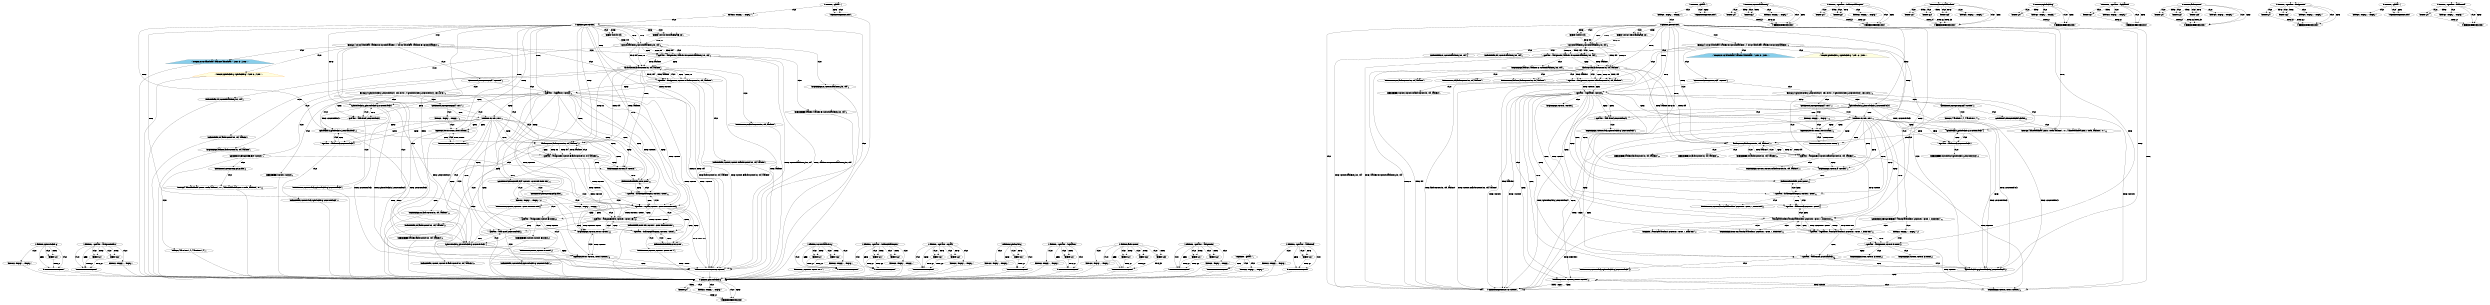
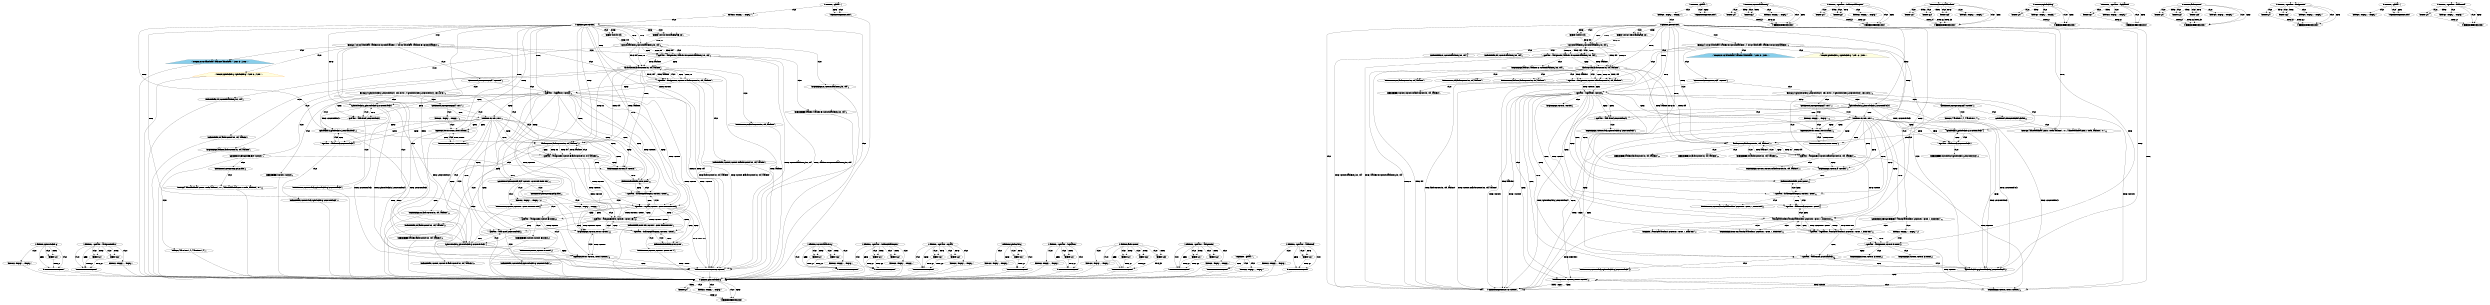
(582, 196) -> (509, 192)
(670, 213) -> (670, 213)
(809, 270) -> none
